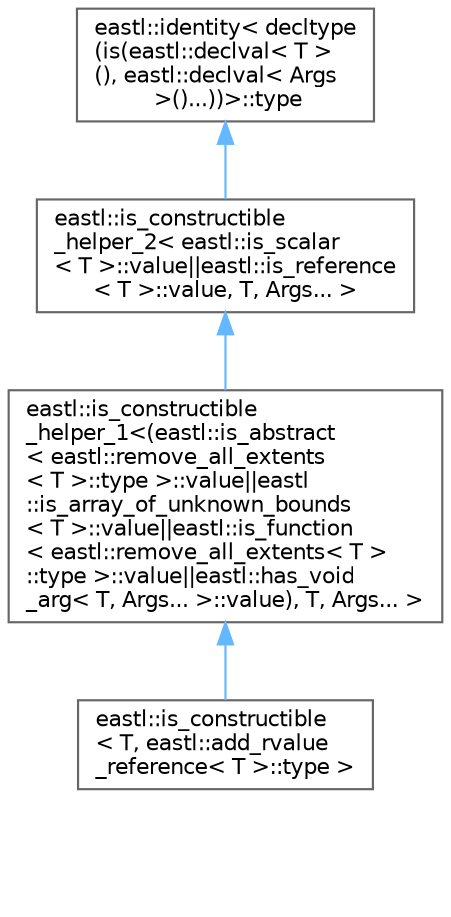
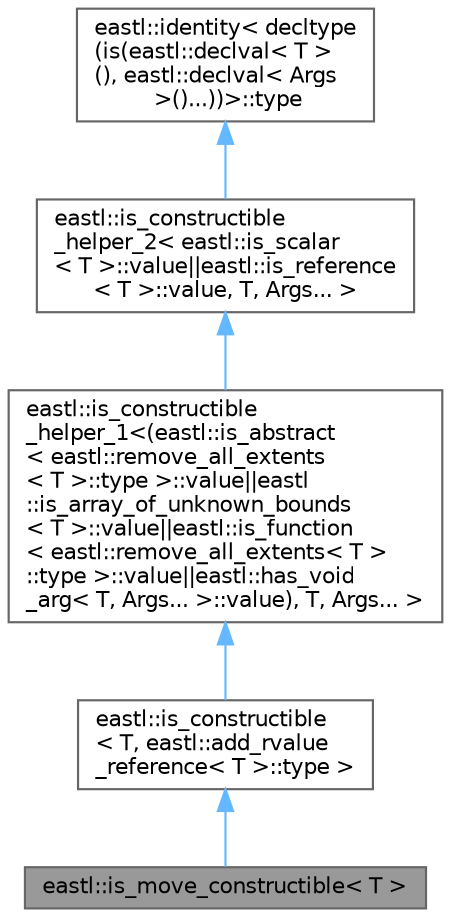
none -> (225, 888)
